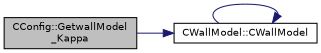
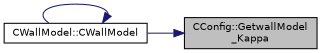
(150, 33) -> (161, 33)
